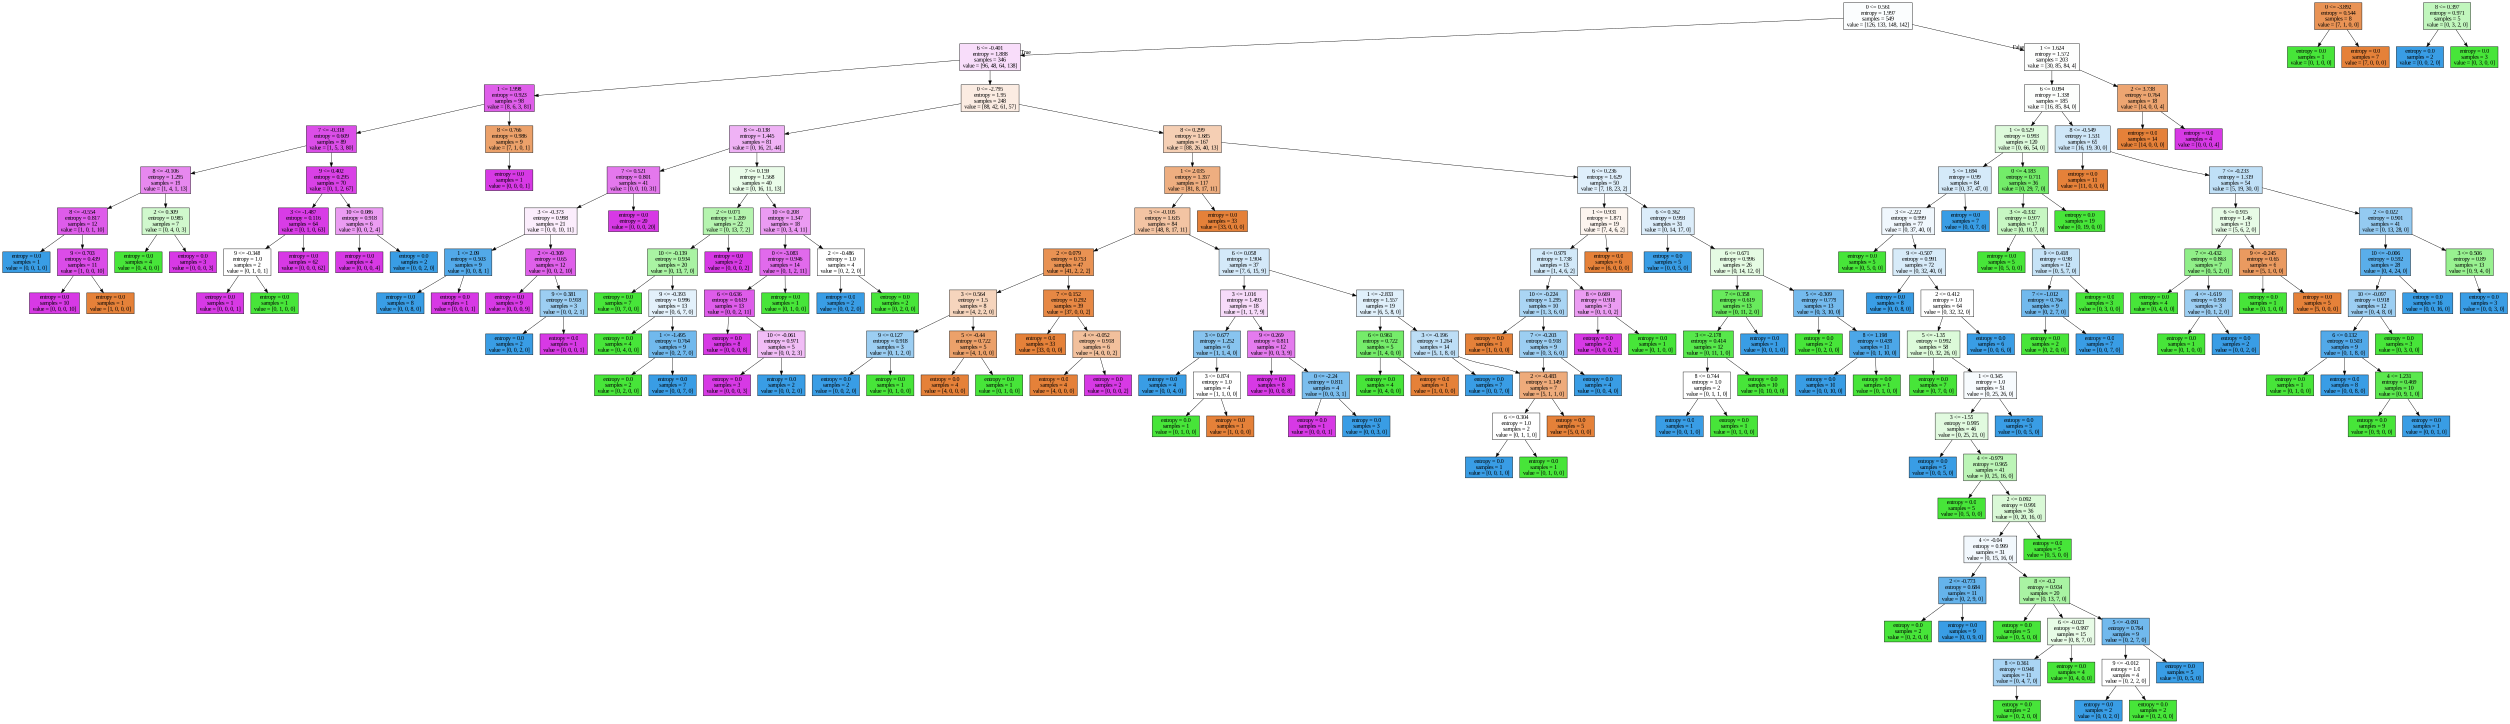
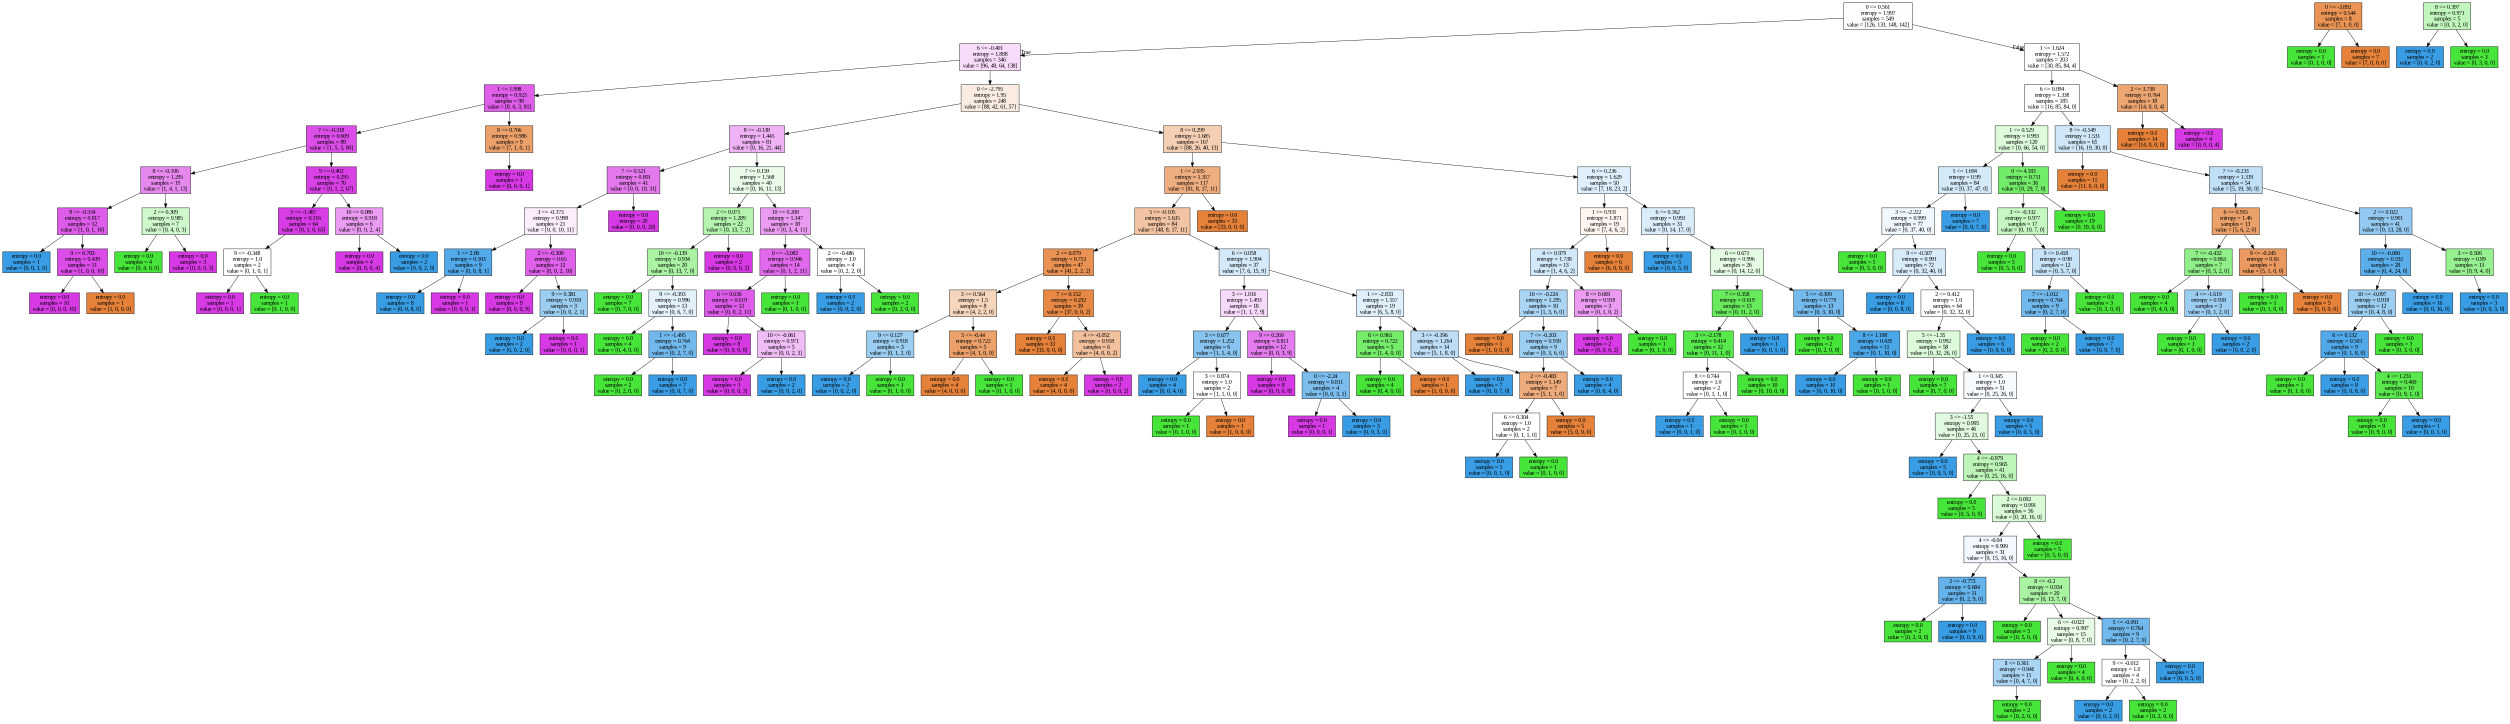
(2236, 221) -> (2236, 221)
(303, 262) -> none
(1217, 385) -> (1217, 385)
